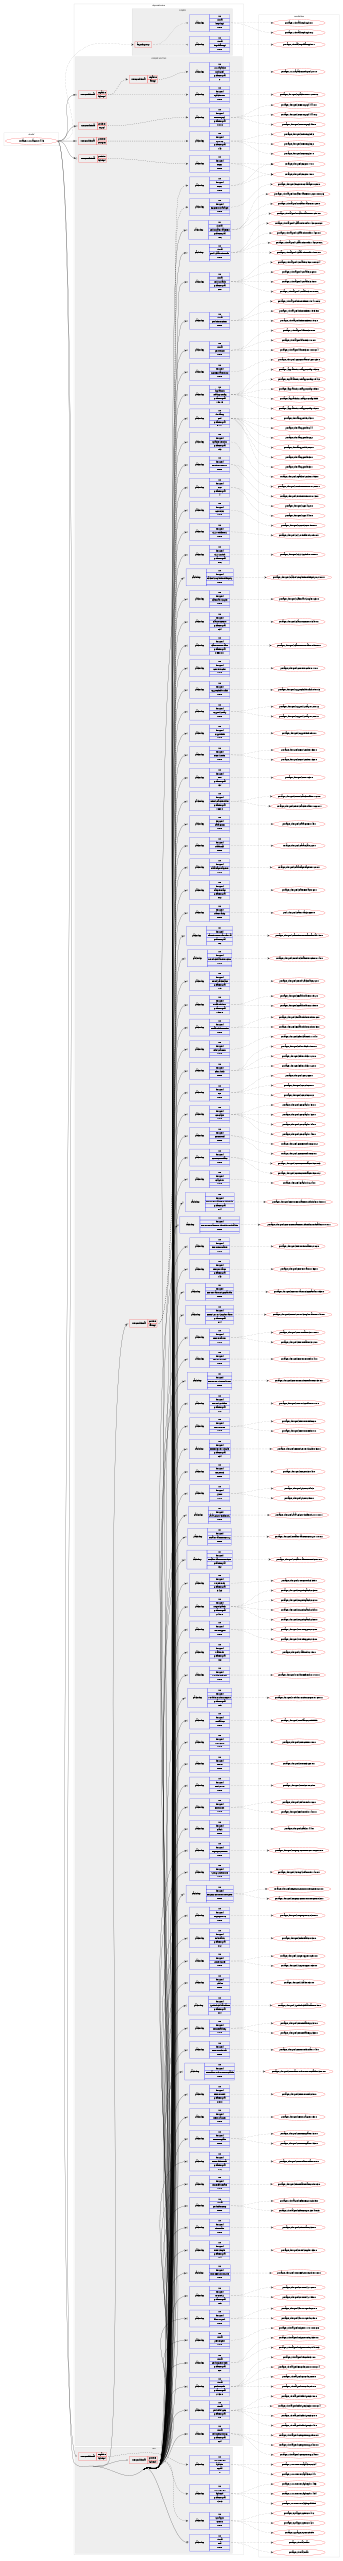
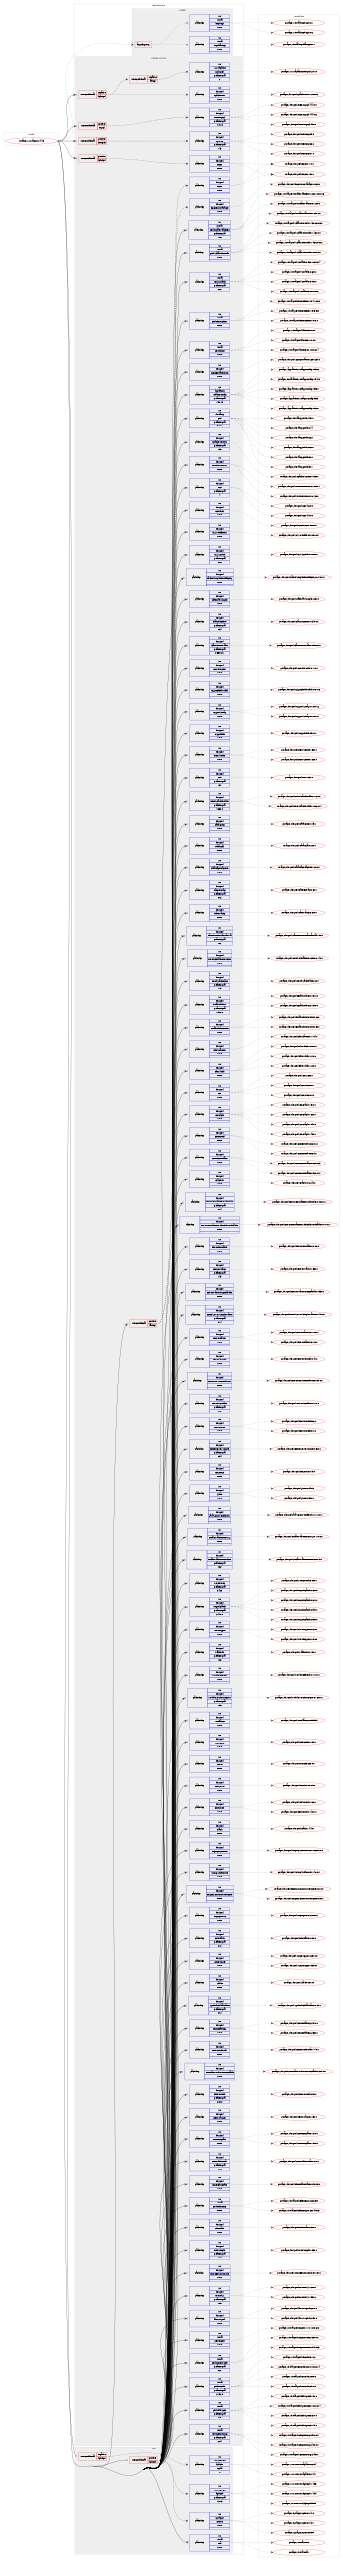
(299, 913) -> (299, 913)
(299, 2543) -> (299, 2543)
